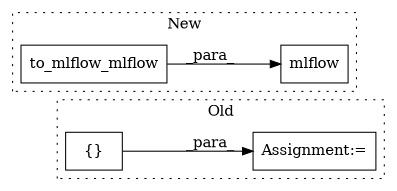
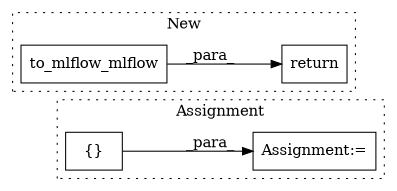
(314, 64) -> (314, 64)
(221, 112) -> (221, 112)
